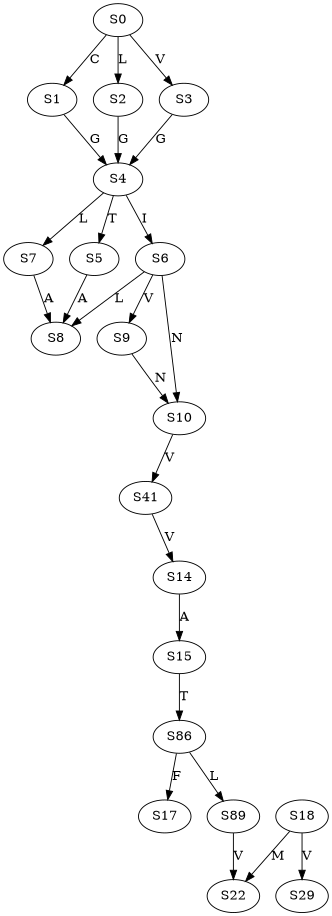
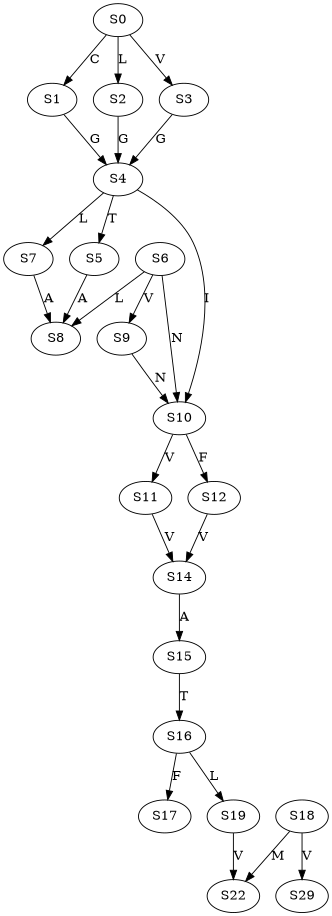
(137, 215) -> (203, 279)
(146, 498) -> (146, 498)
none -> (214, 498)
(179, 737) -> (179, 737)
(233, 816) -> (233, 816)
